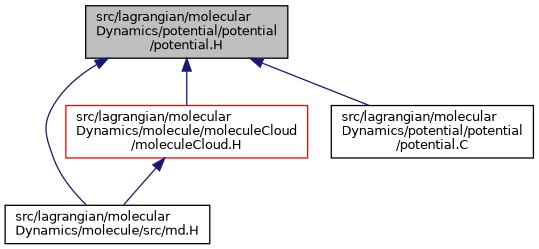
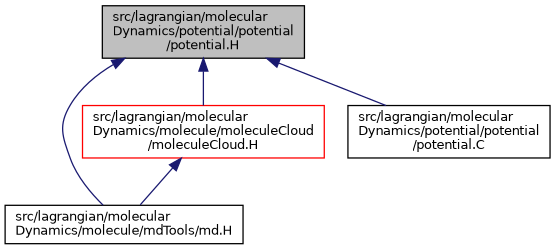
(107, 224) -> (124, 224)
